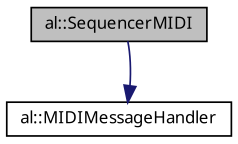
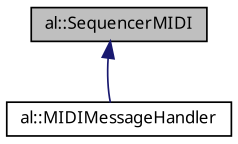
(130, 63) -> (108, 80)
